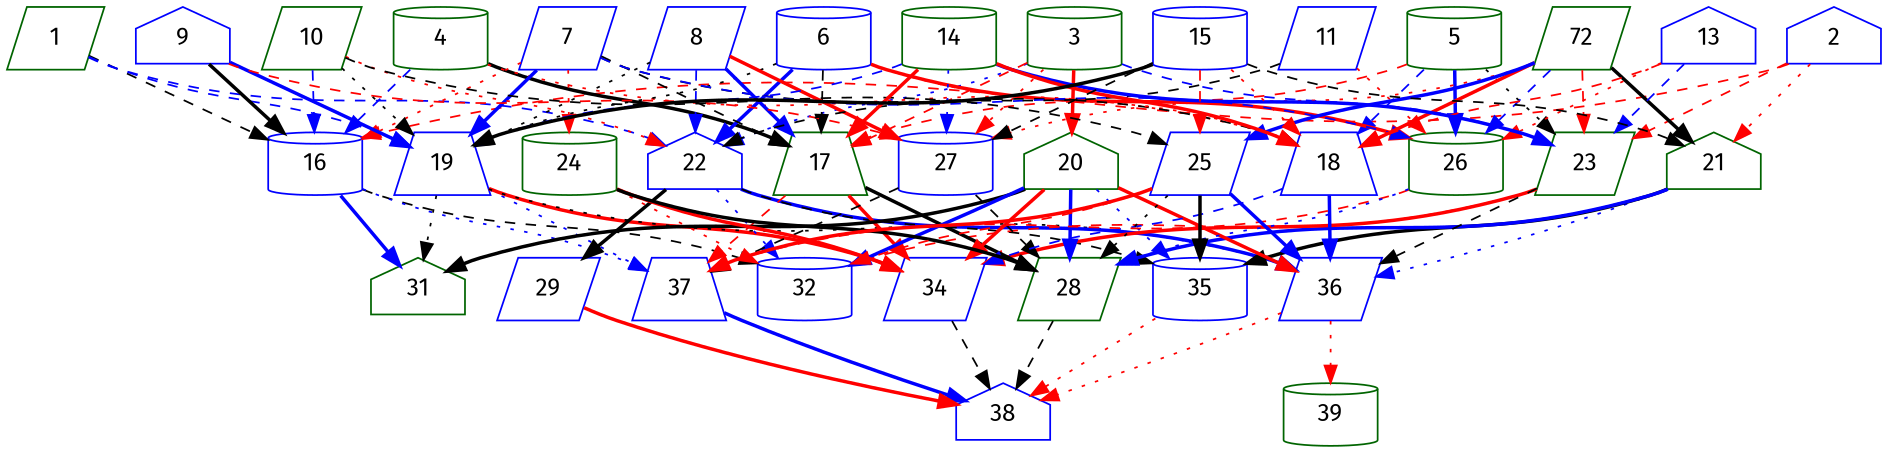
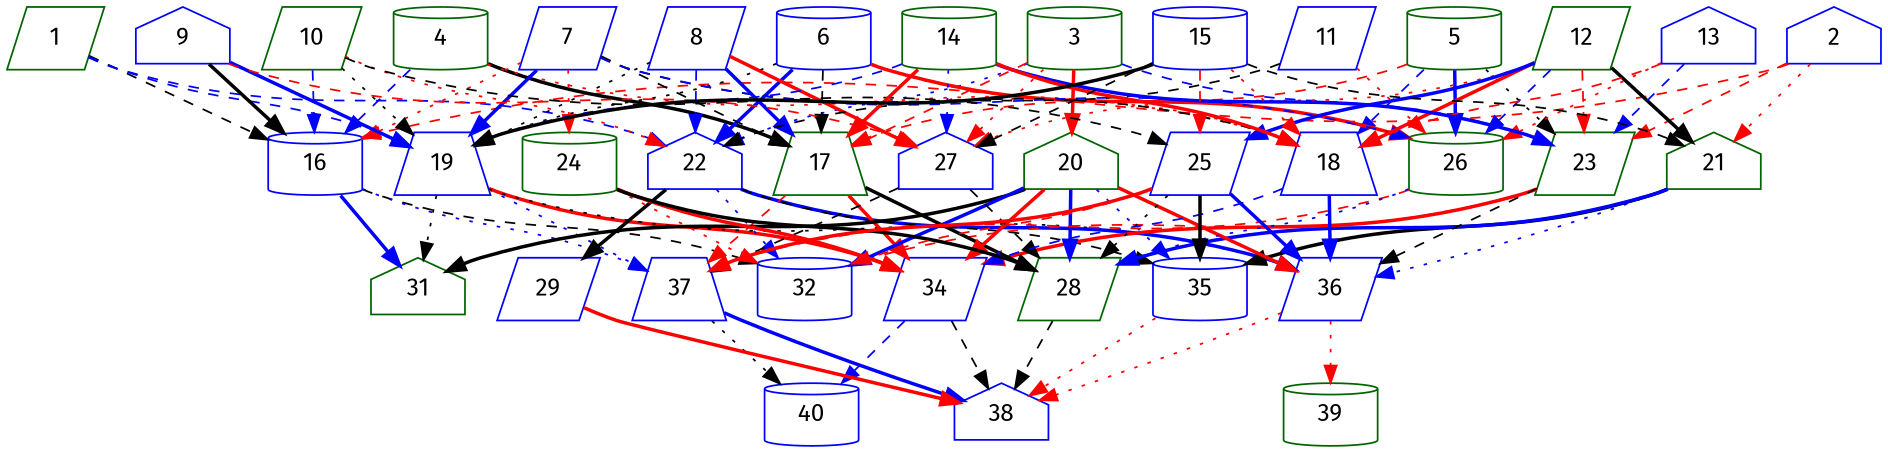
(1581, 38) -> (1581, 38)
(946, 164) -> (946, 164)
none -> (812, 415)
